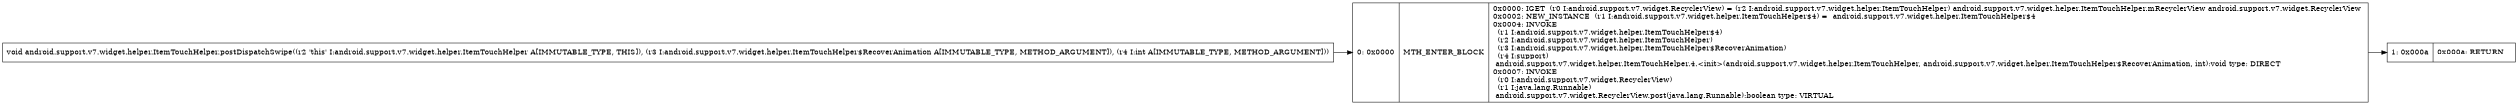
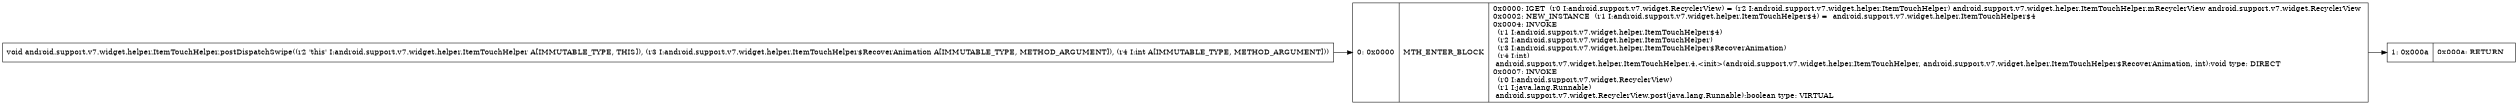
(1521, 56) -> (1512, 56)
